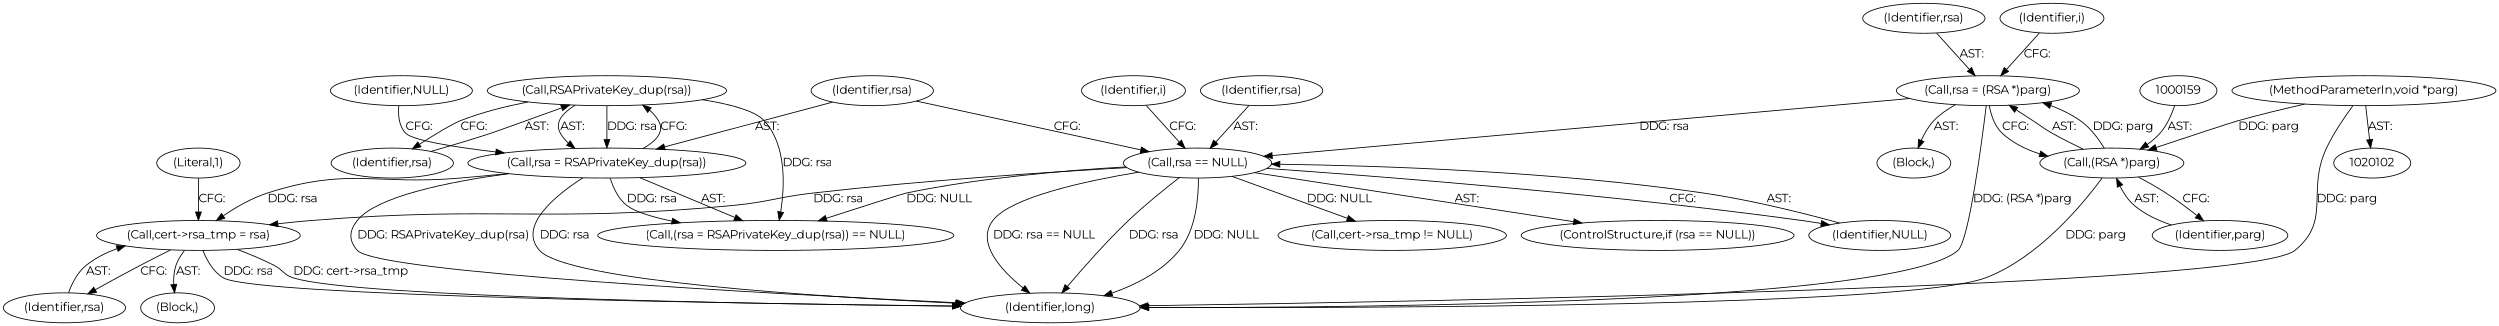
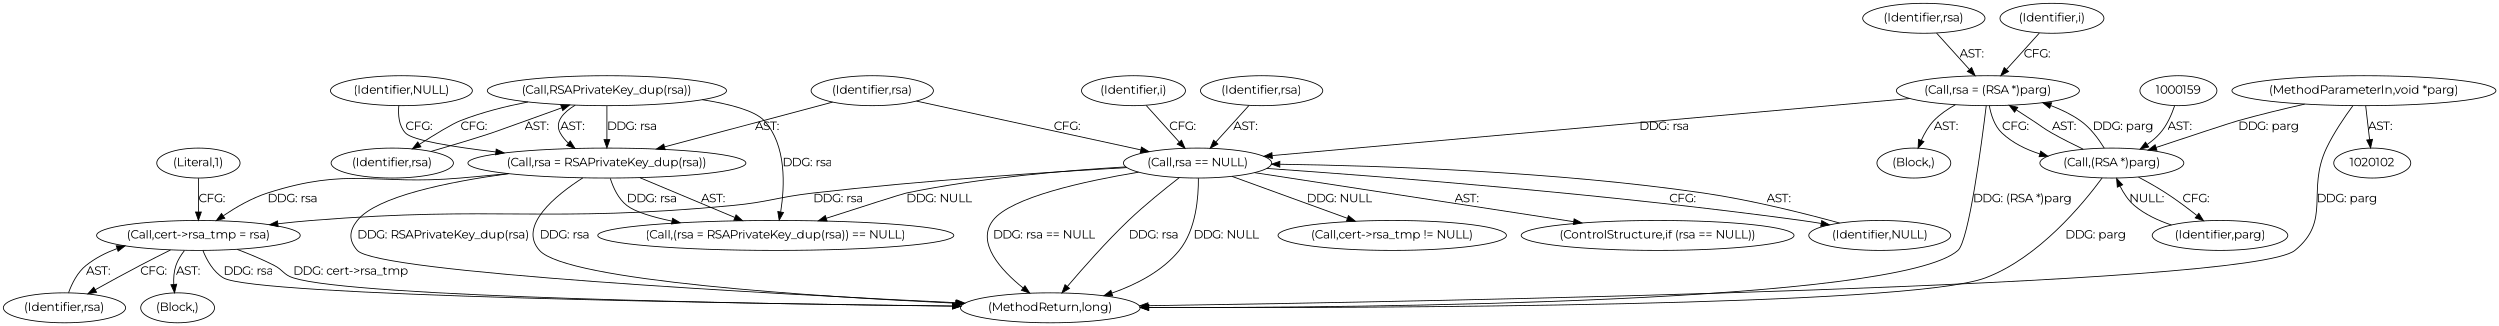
(660, 131) -> none
(2148, 199) -> (2148, 199)
(1050, 308) -> (1050, 308)
